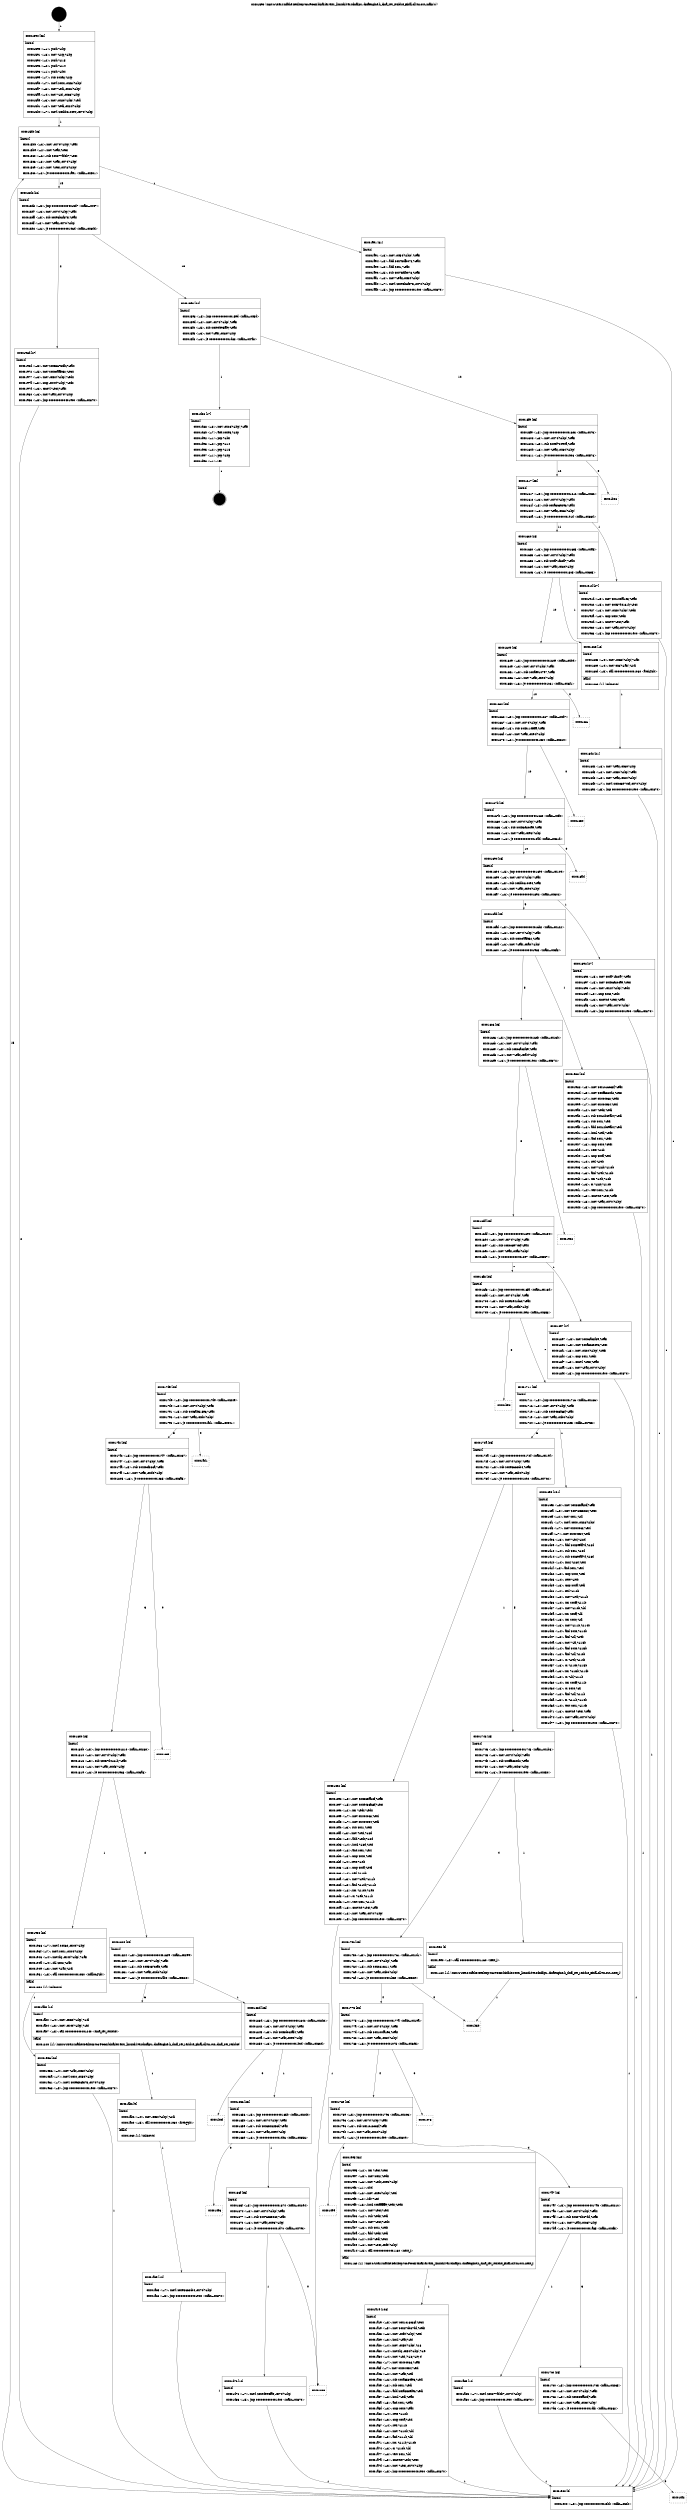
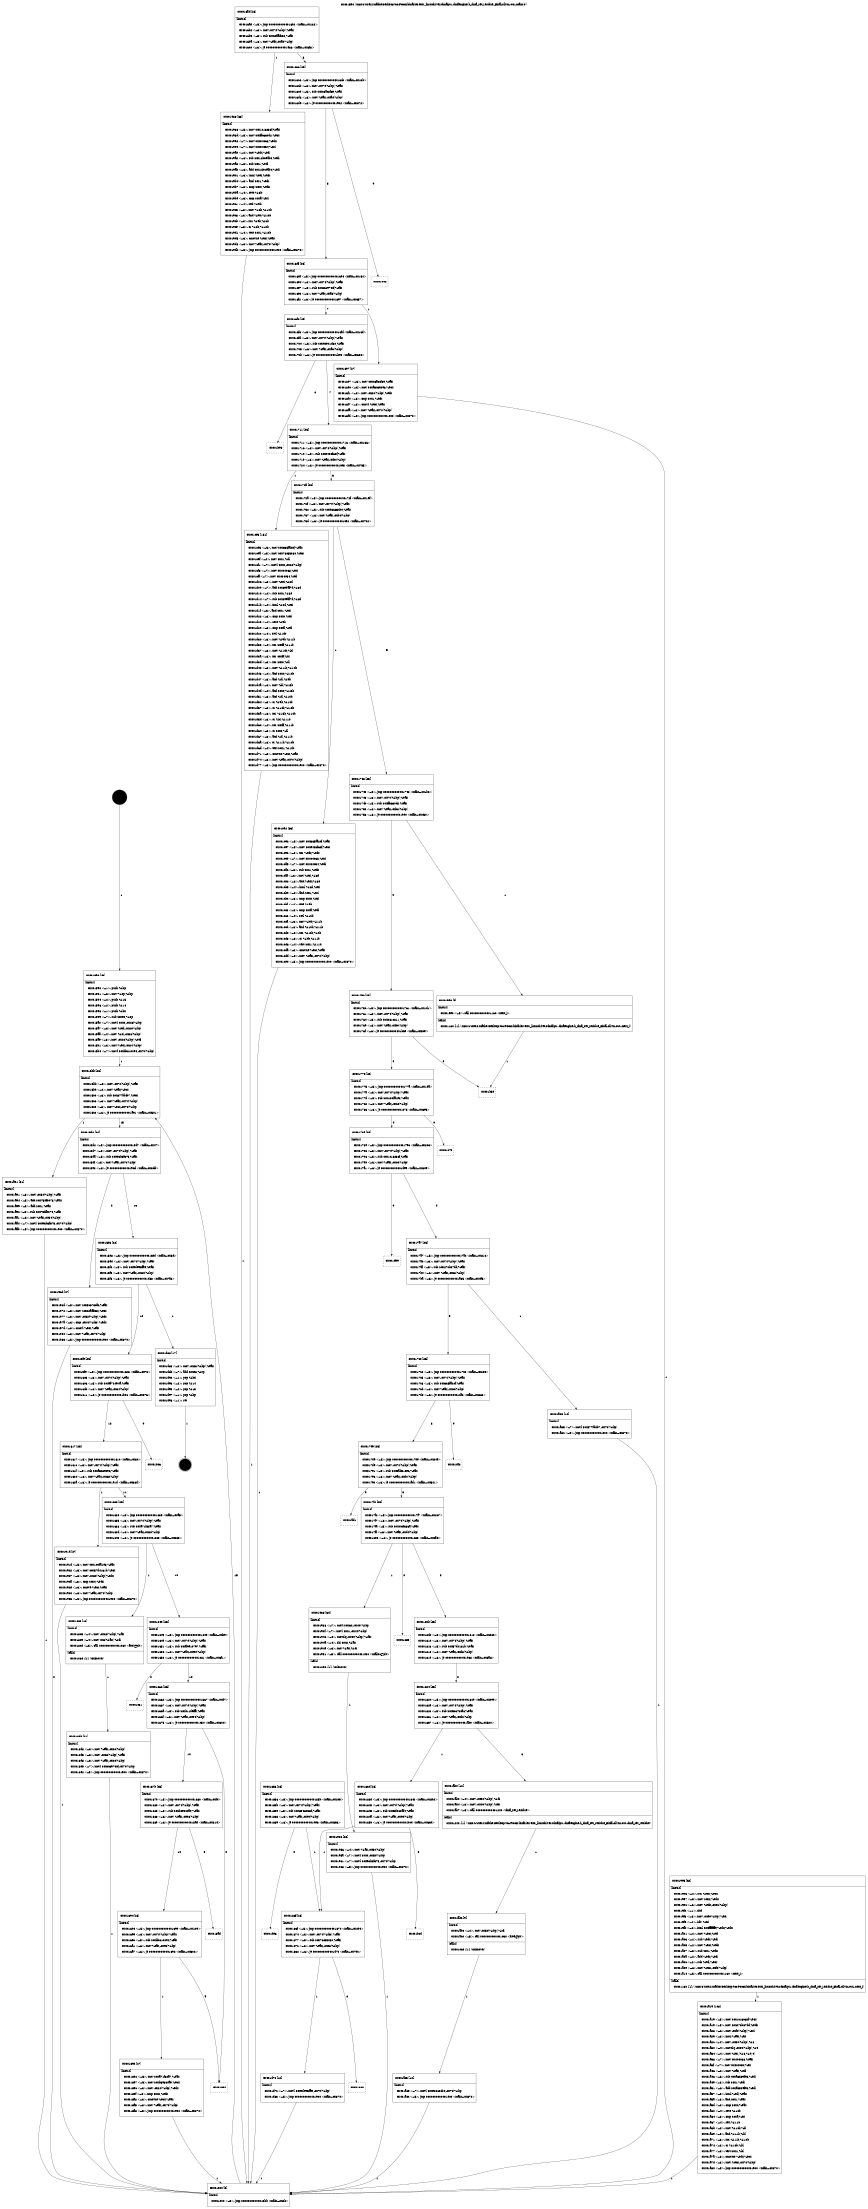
(524, 904) -> (210, 2015)
none -> (425, 1420)
(88, 1852) -> (379, 1575)
(279, 2072) -> (319, 1854)
(318, 2154) -> (258, 1573)
